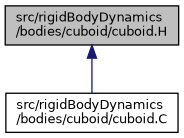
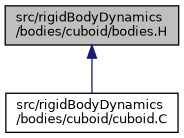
(92, 25) -> (92, 25)
